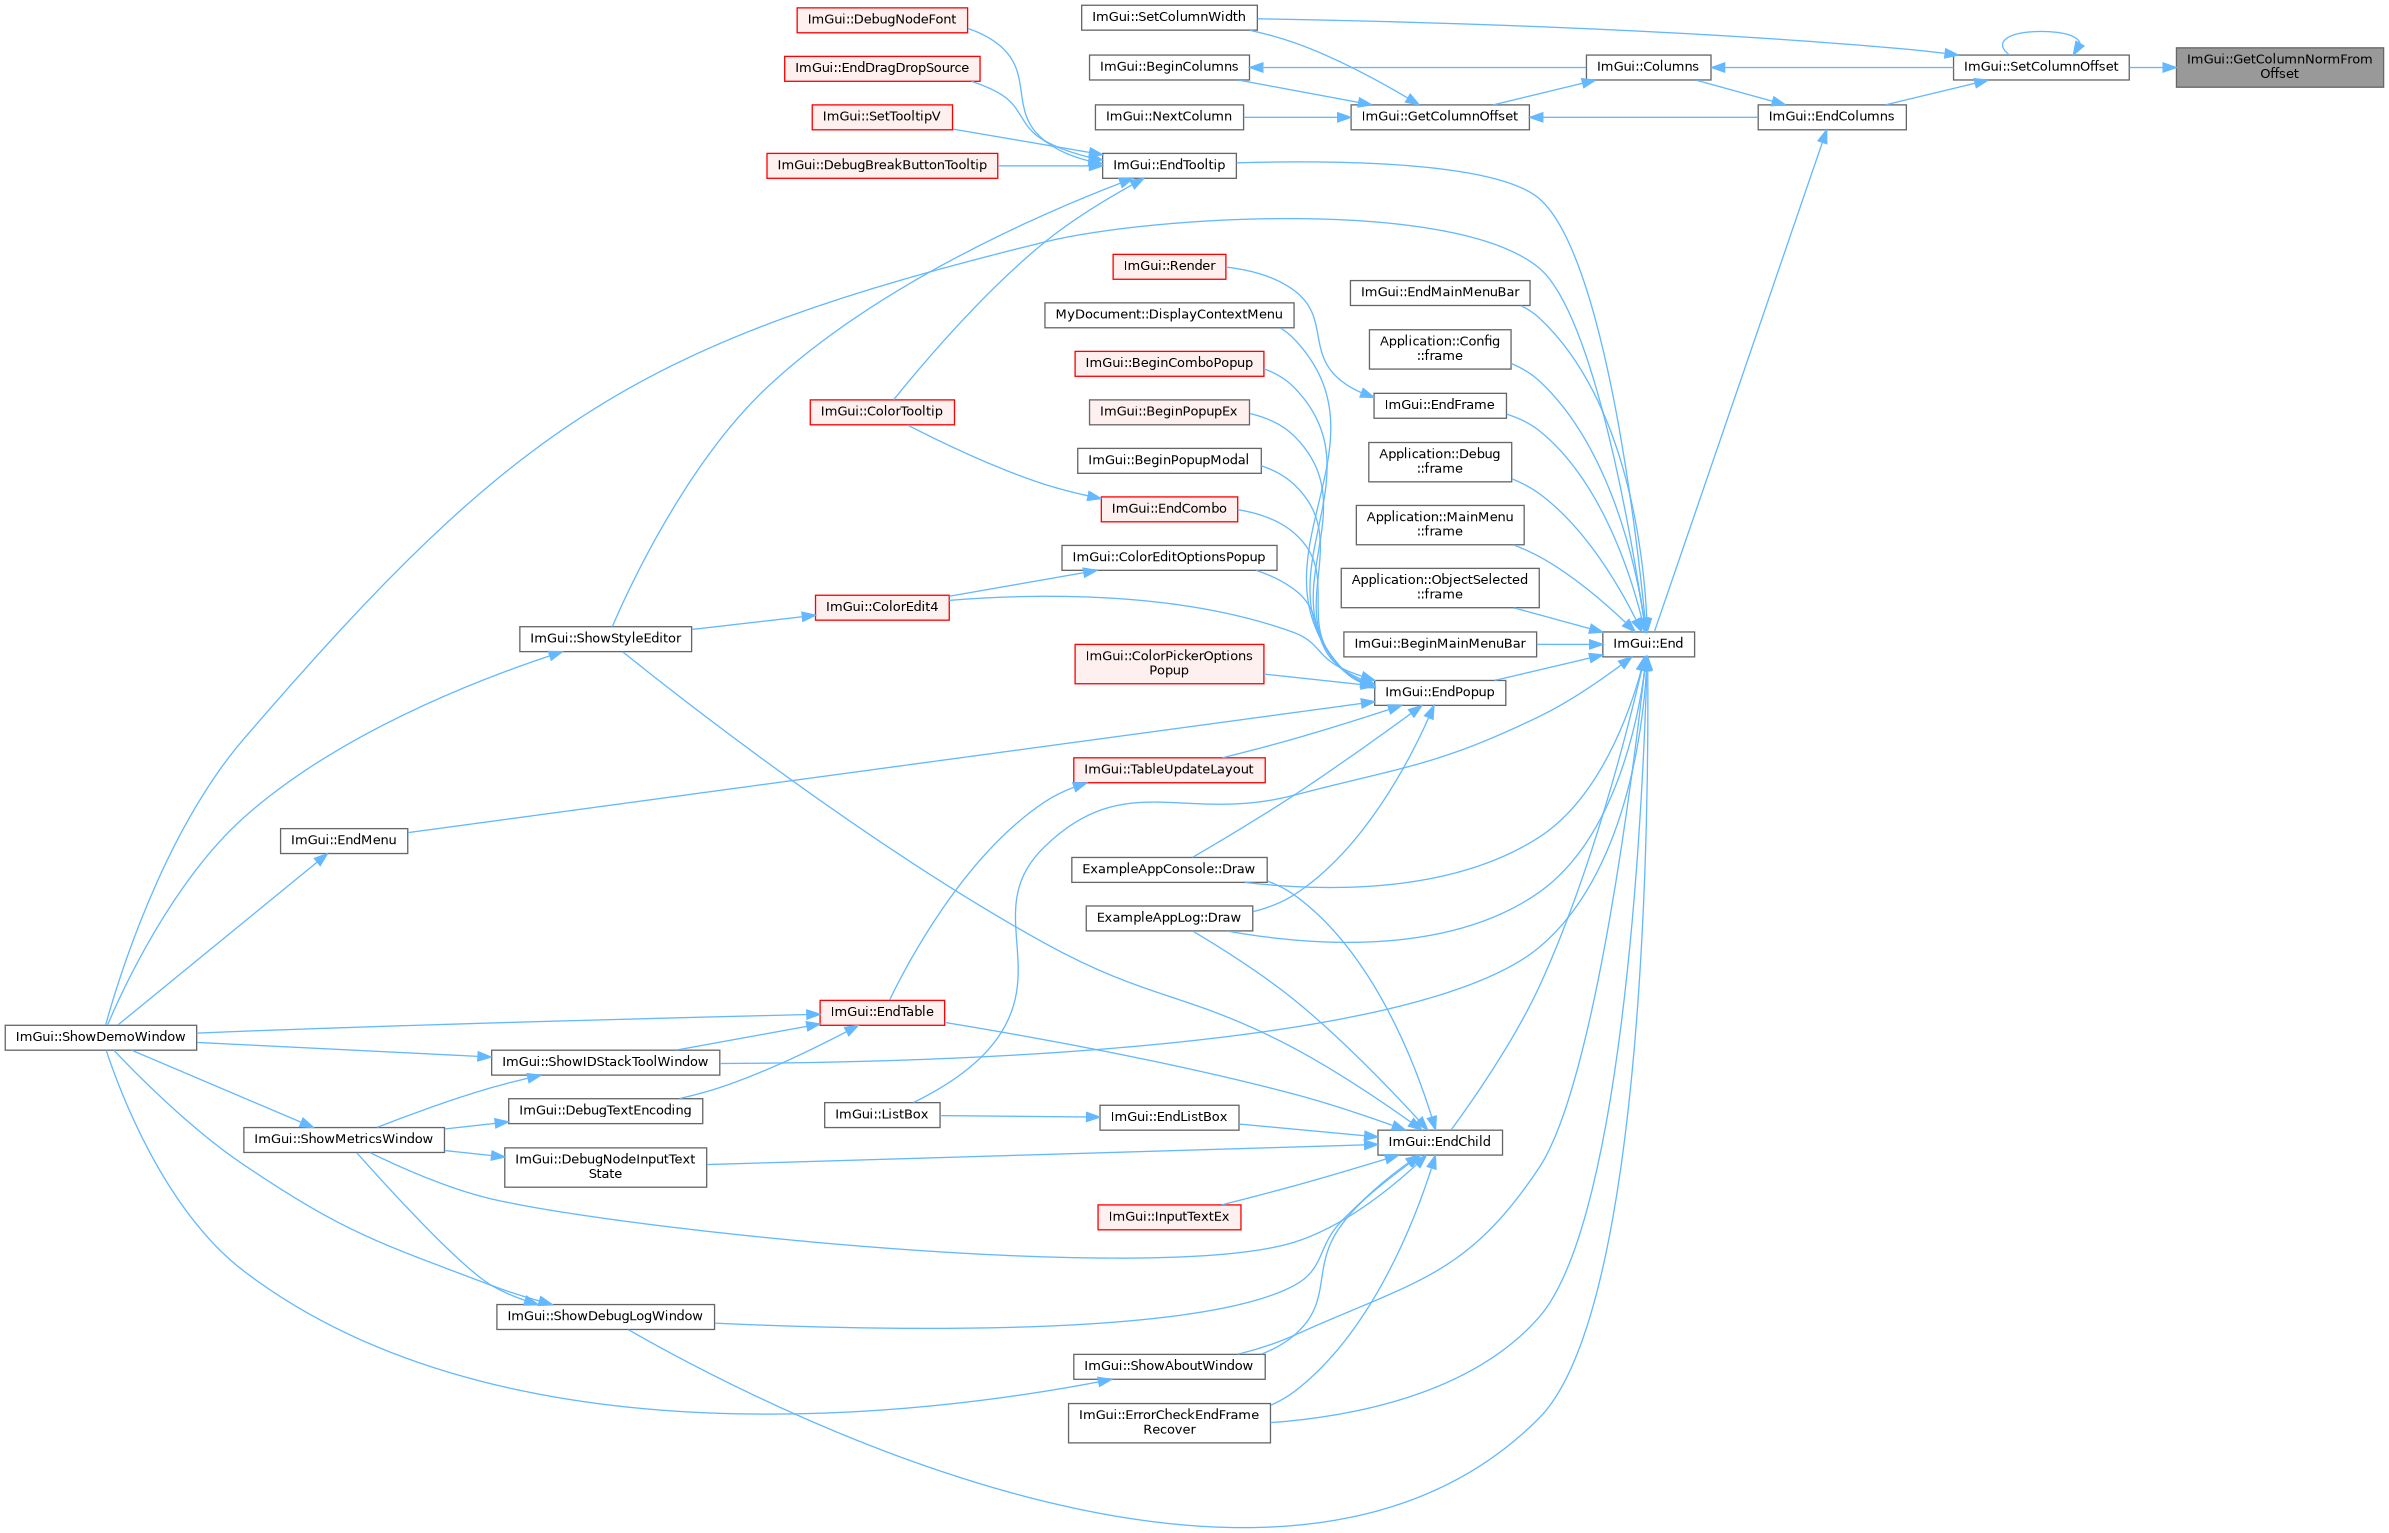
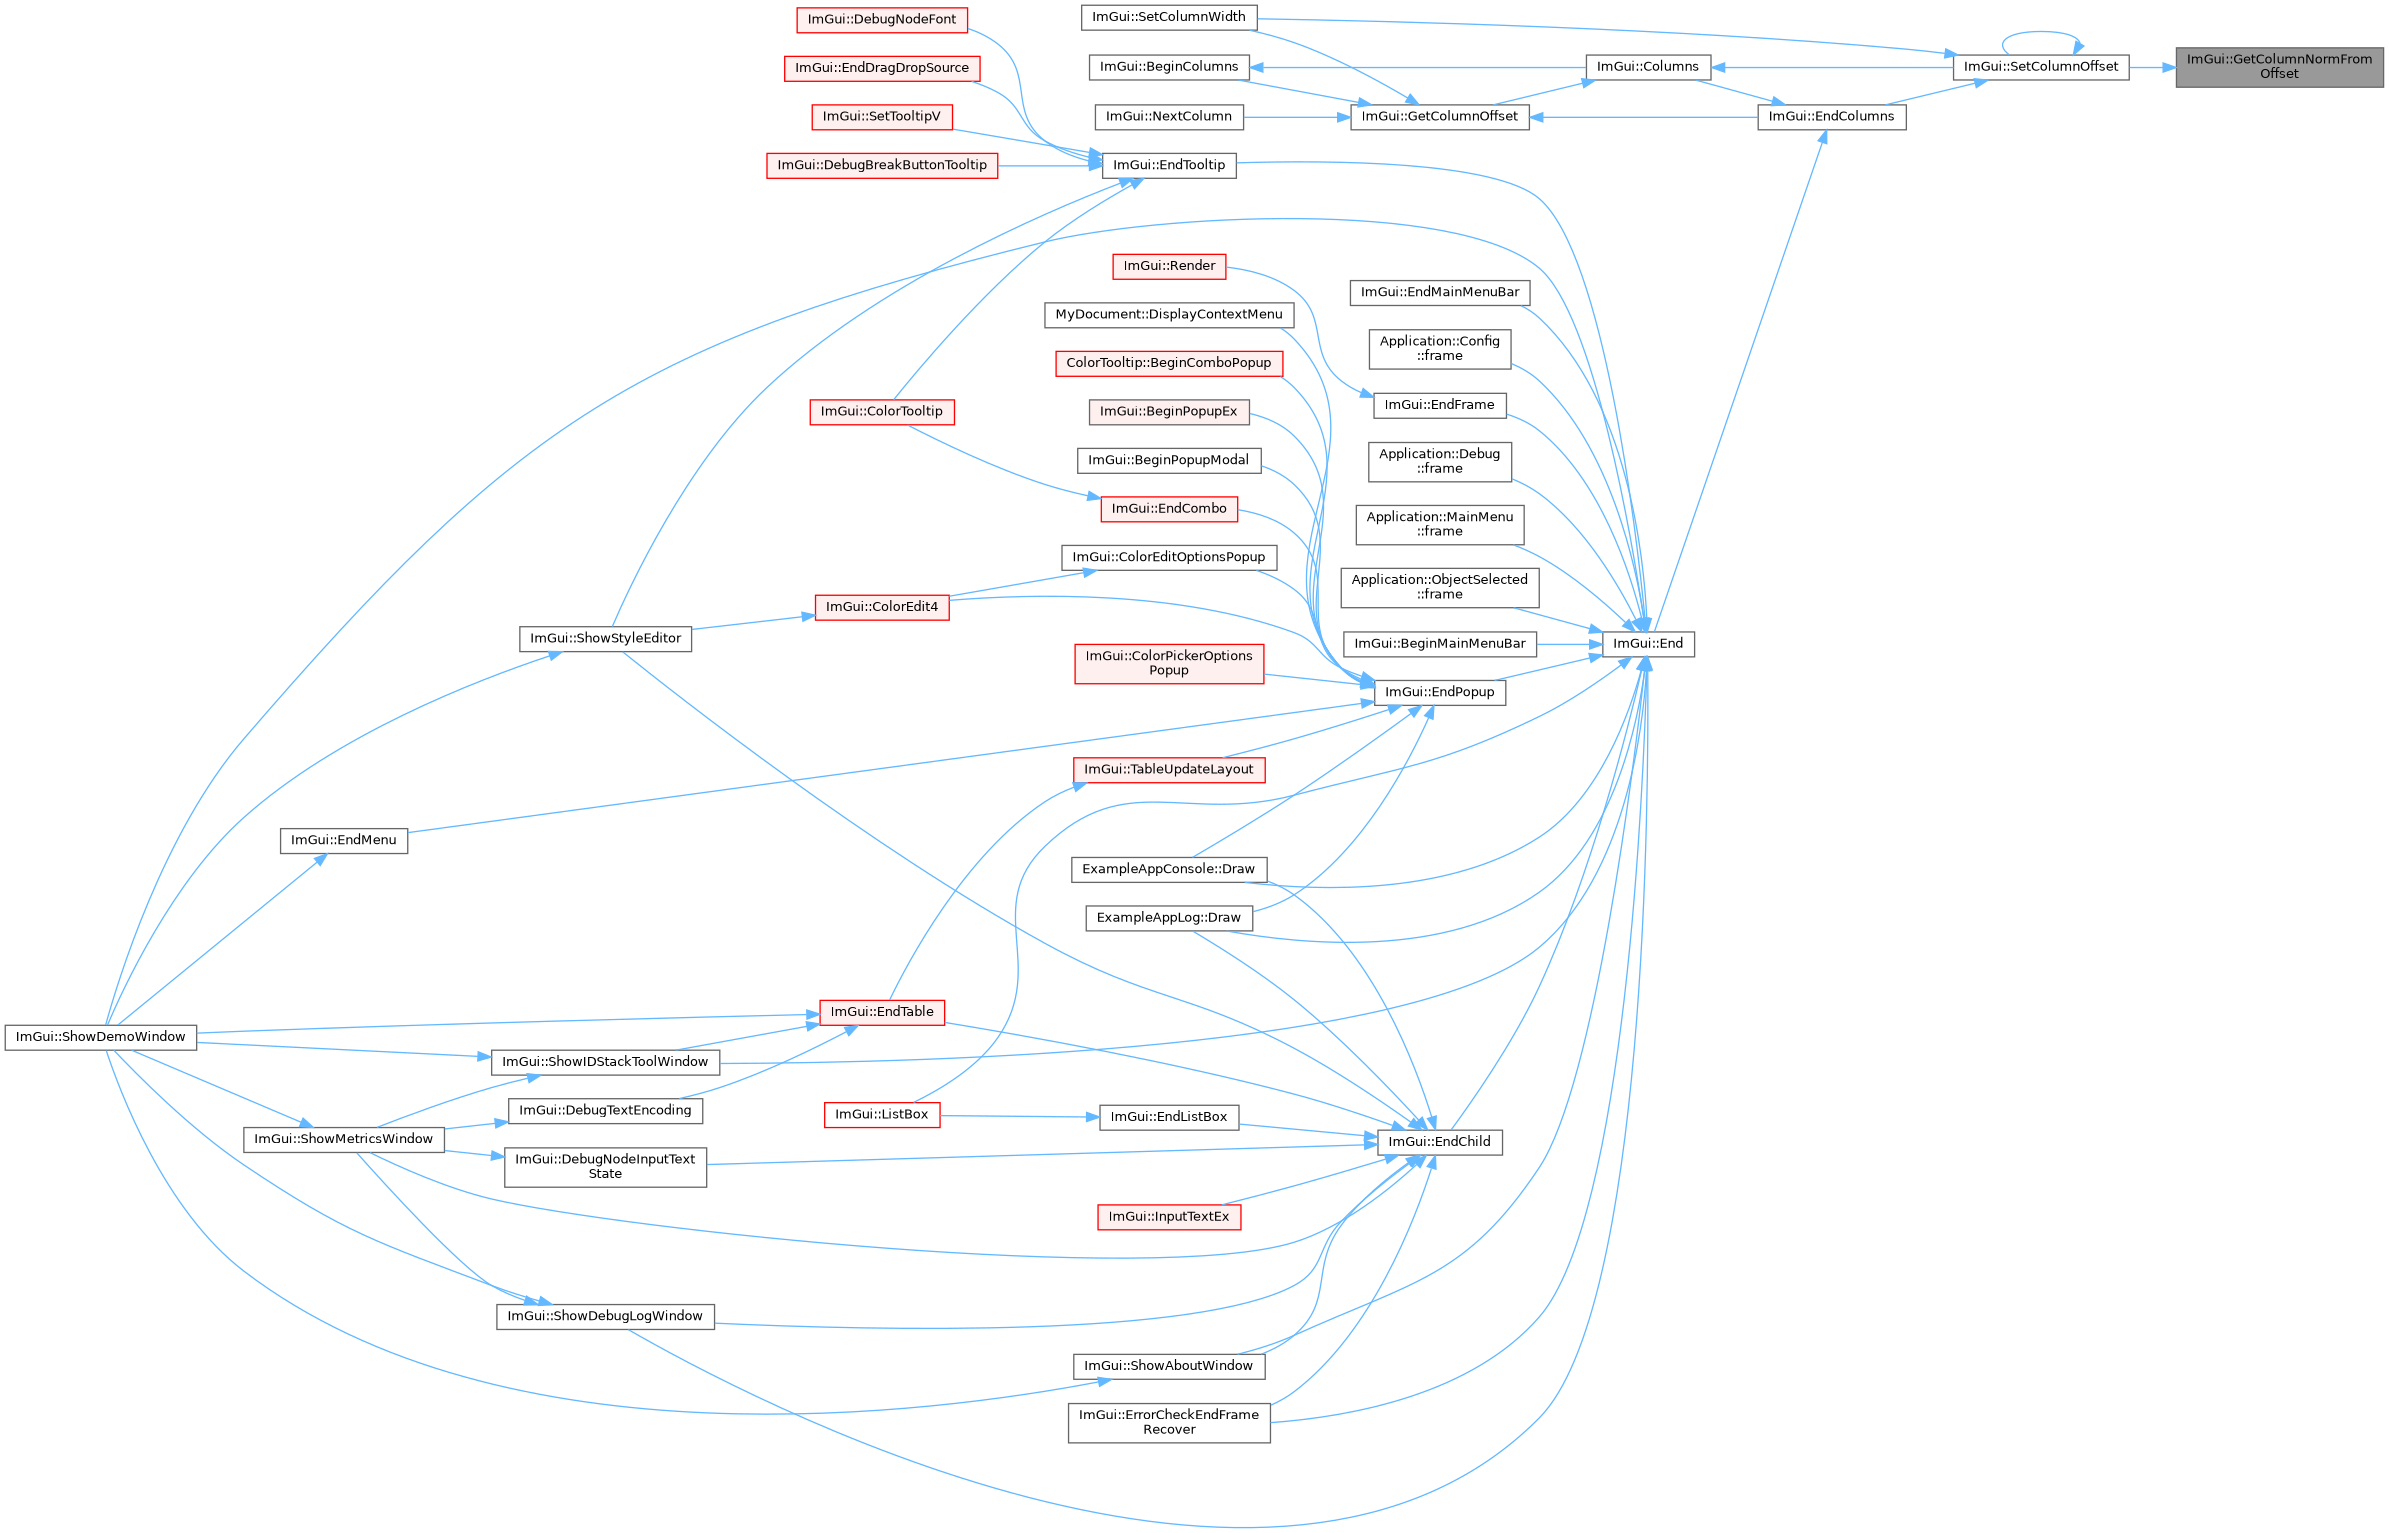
(1170, 364) -> (1170, 364)
(882, 1115) -> (882, 1115)
